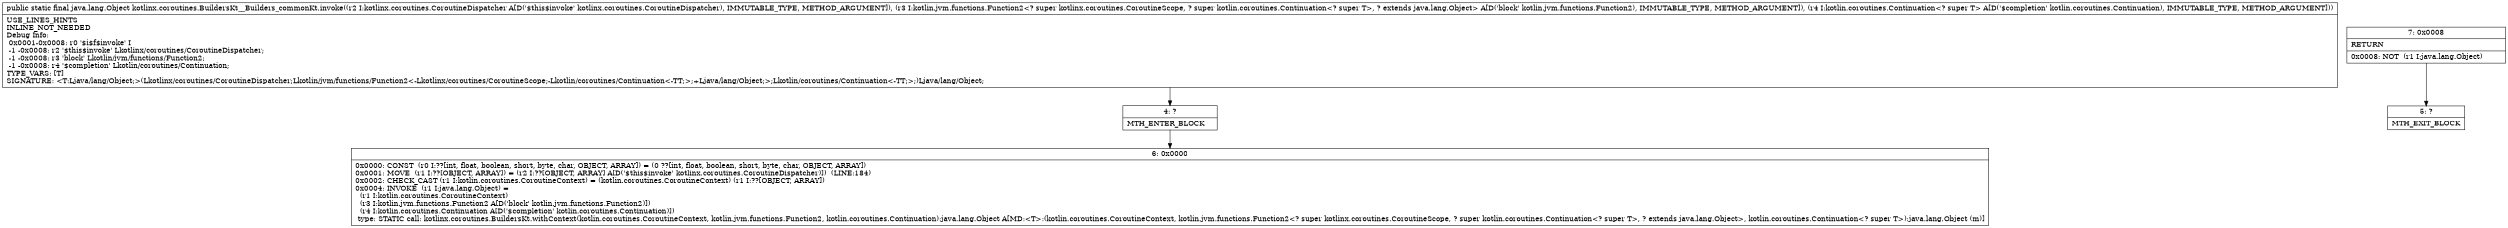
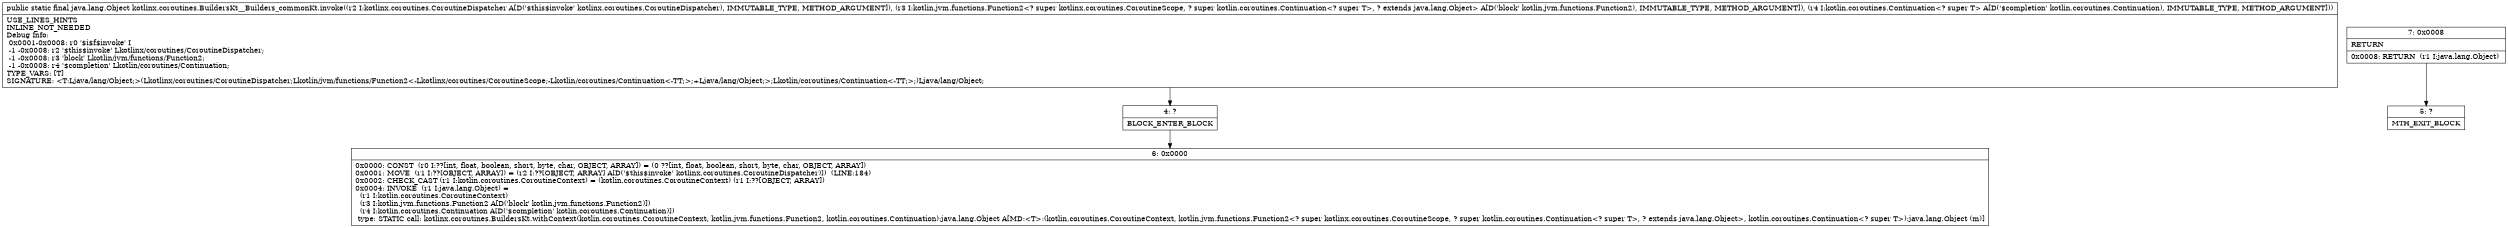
(2418, 57) -> (2426, 57)
(1166, 124) -> (1170, 124)
